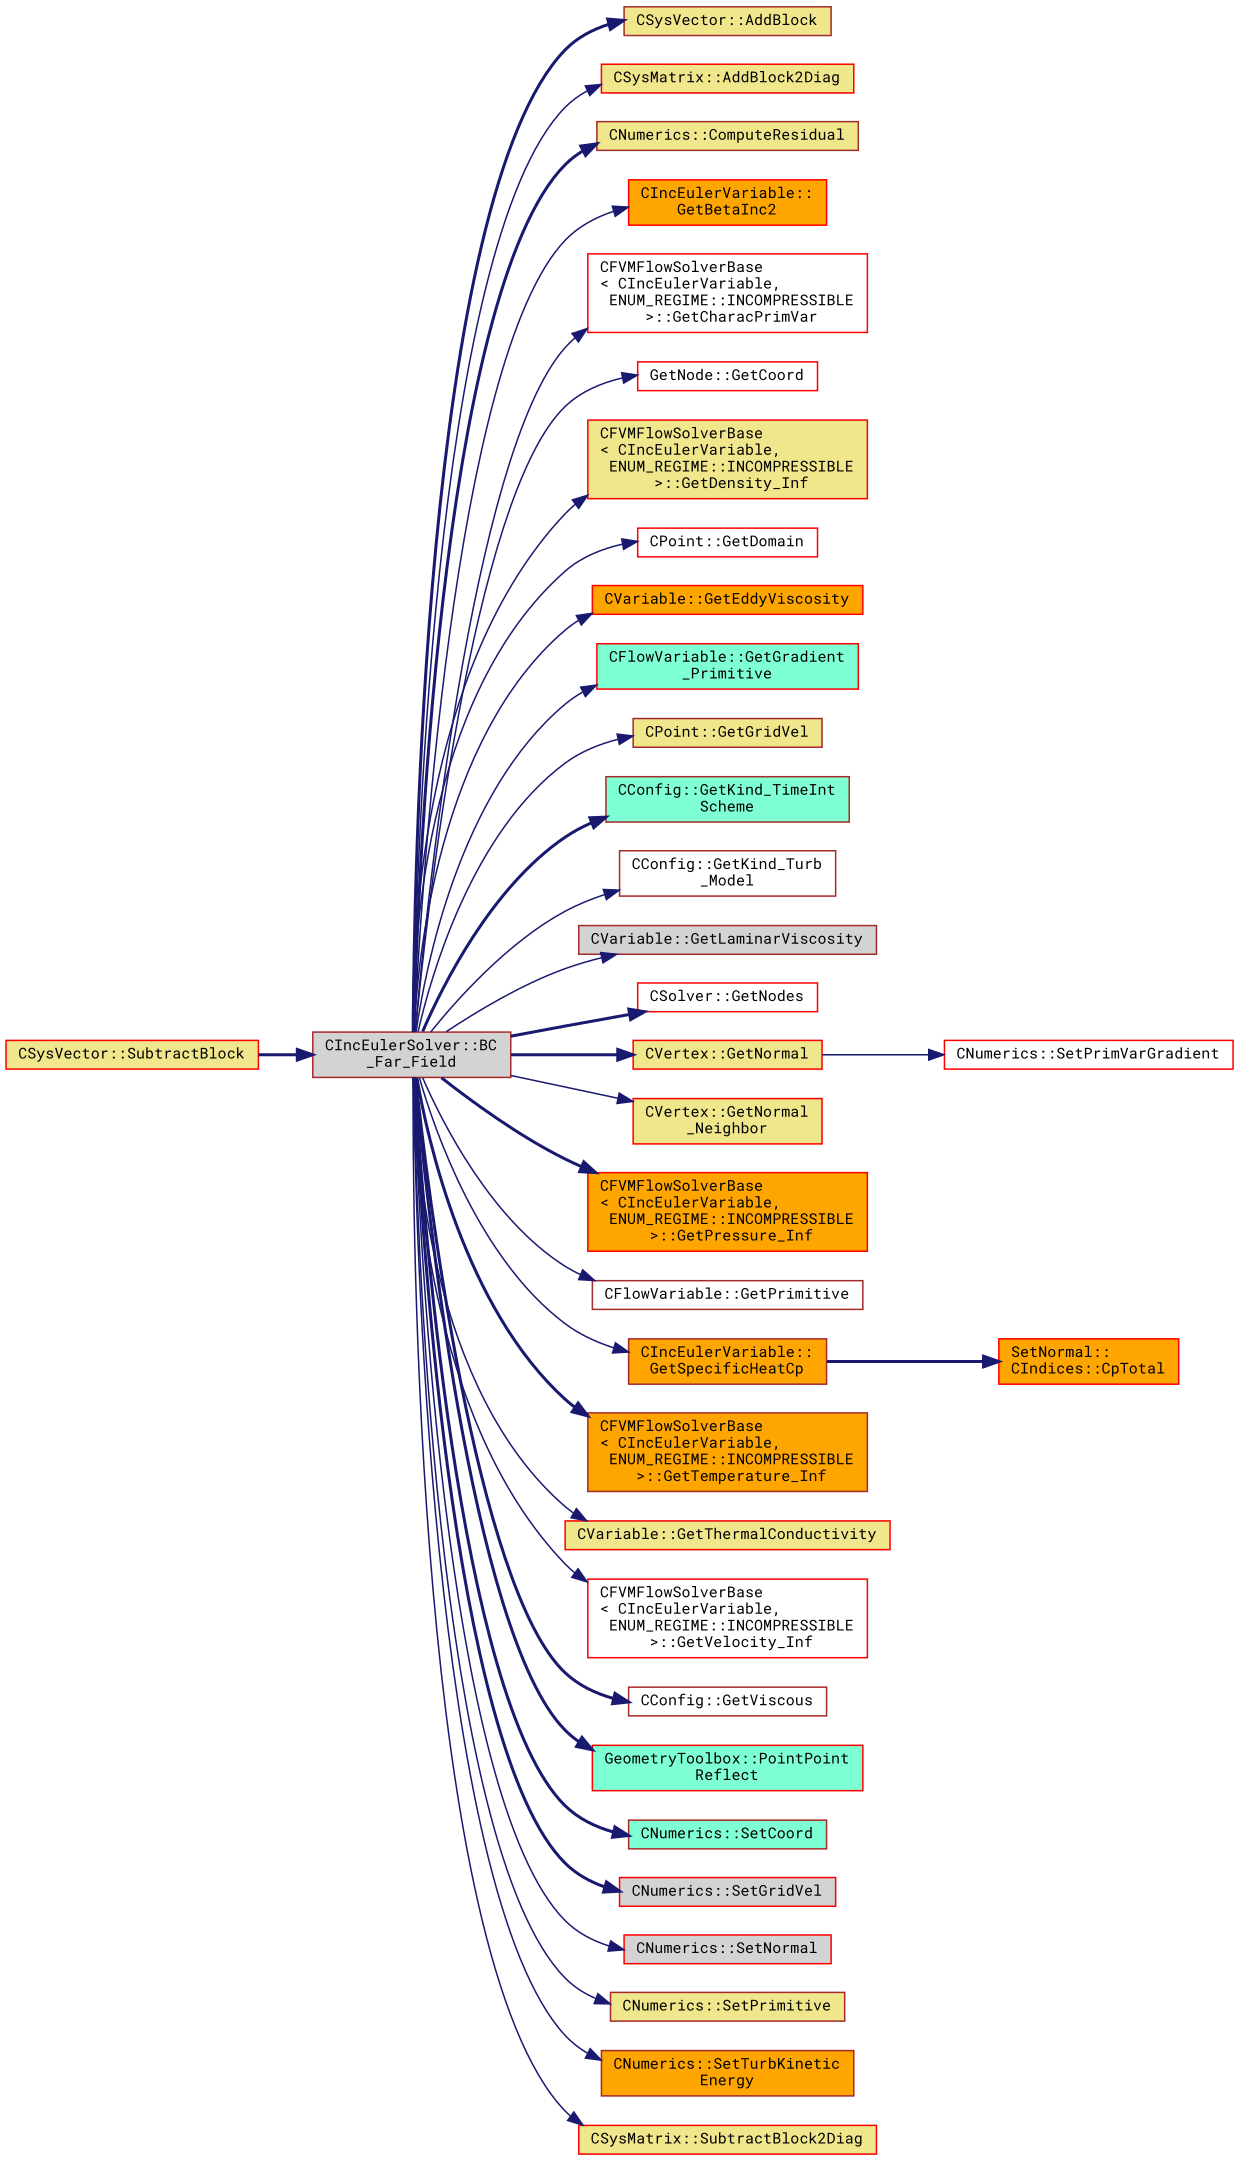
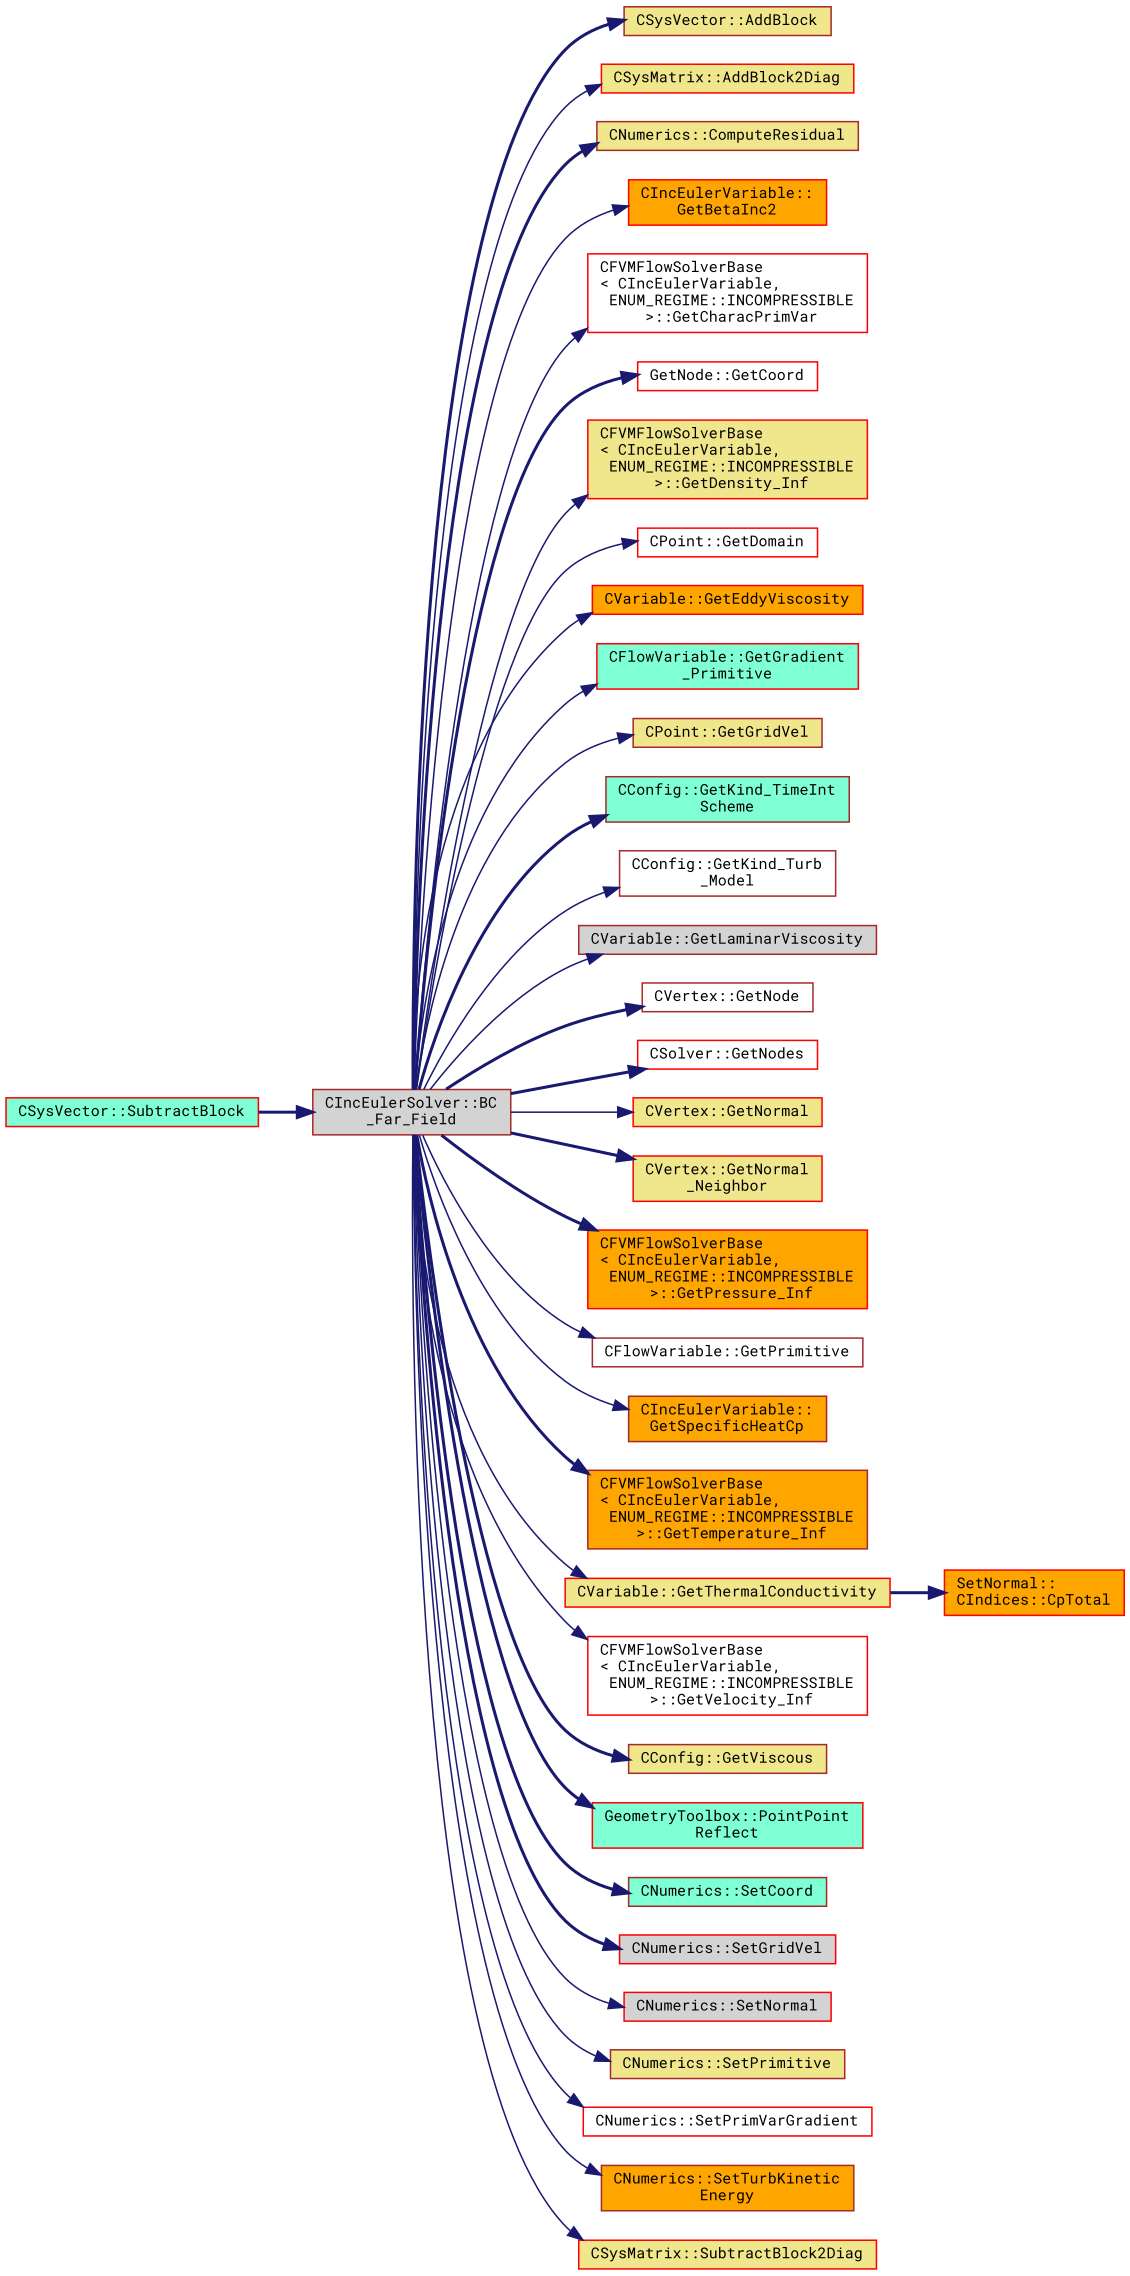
(491, 575) -> (491, 575)
none -> (728, 997)
(132, 1055) -> (132, 1112)
(564, 1055) -> (564, 1112)
(875, 1055) -> (440, 1628)
(564, 1087) -> (564, 1144)
(905, 1362) -> (910, 1593)
(728, 1702) -> (728, 1759)
